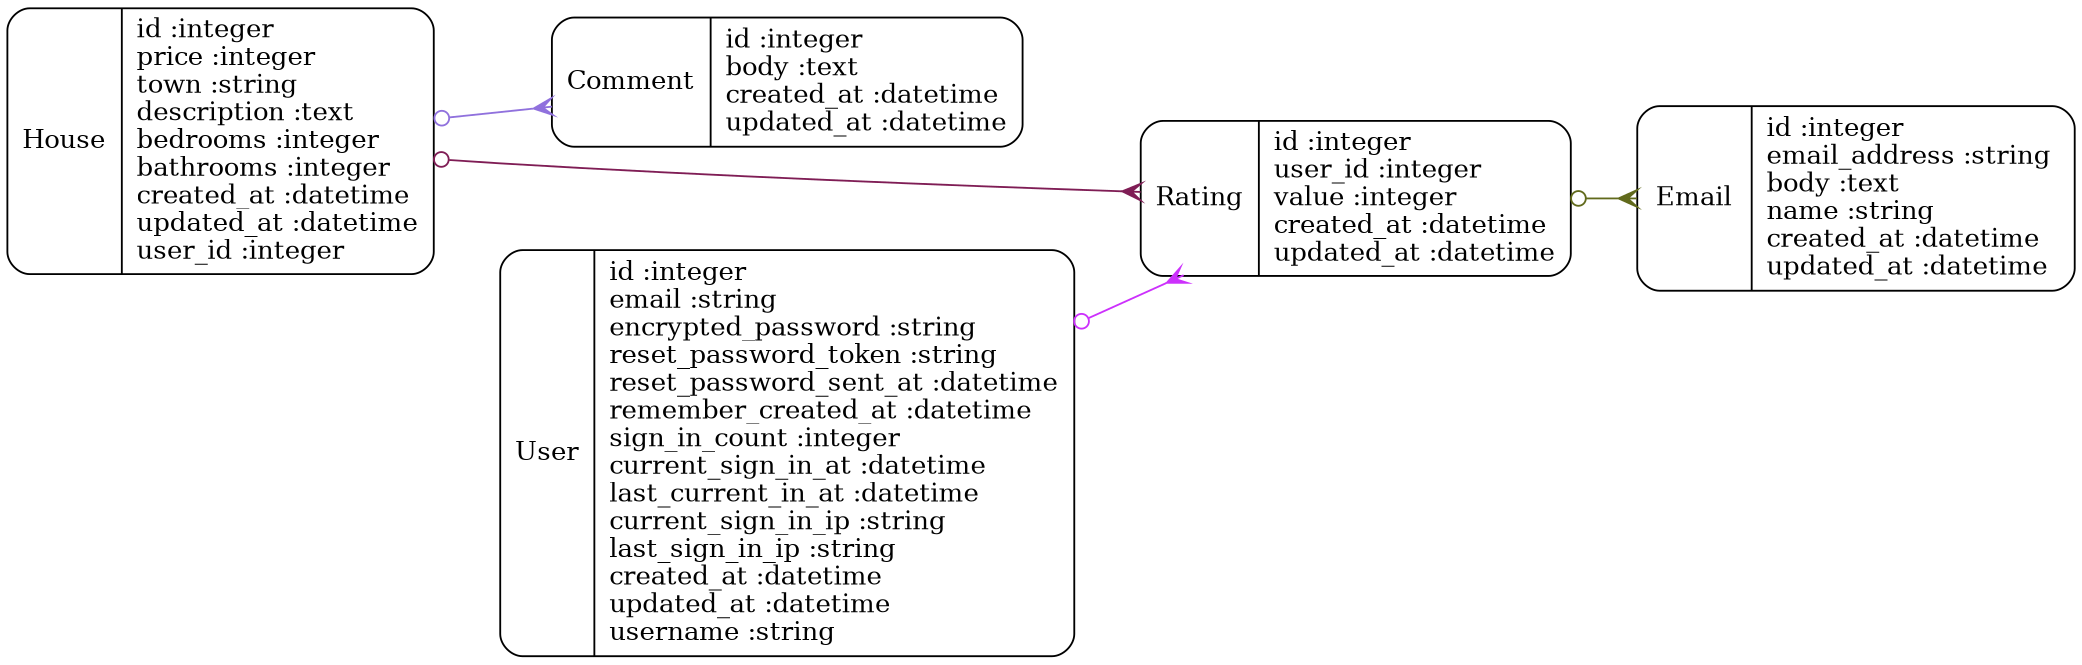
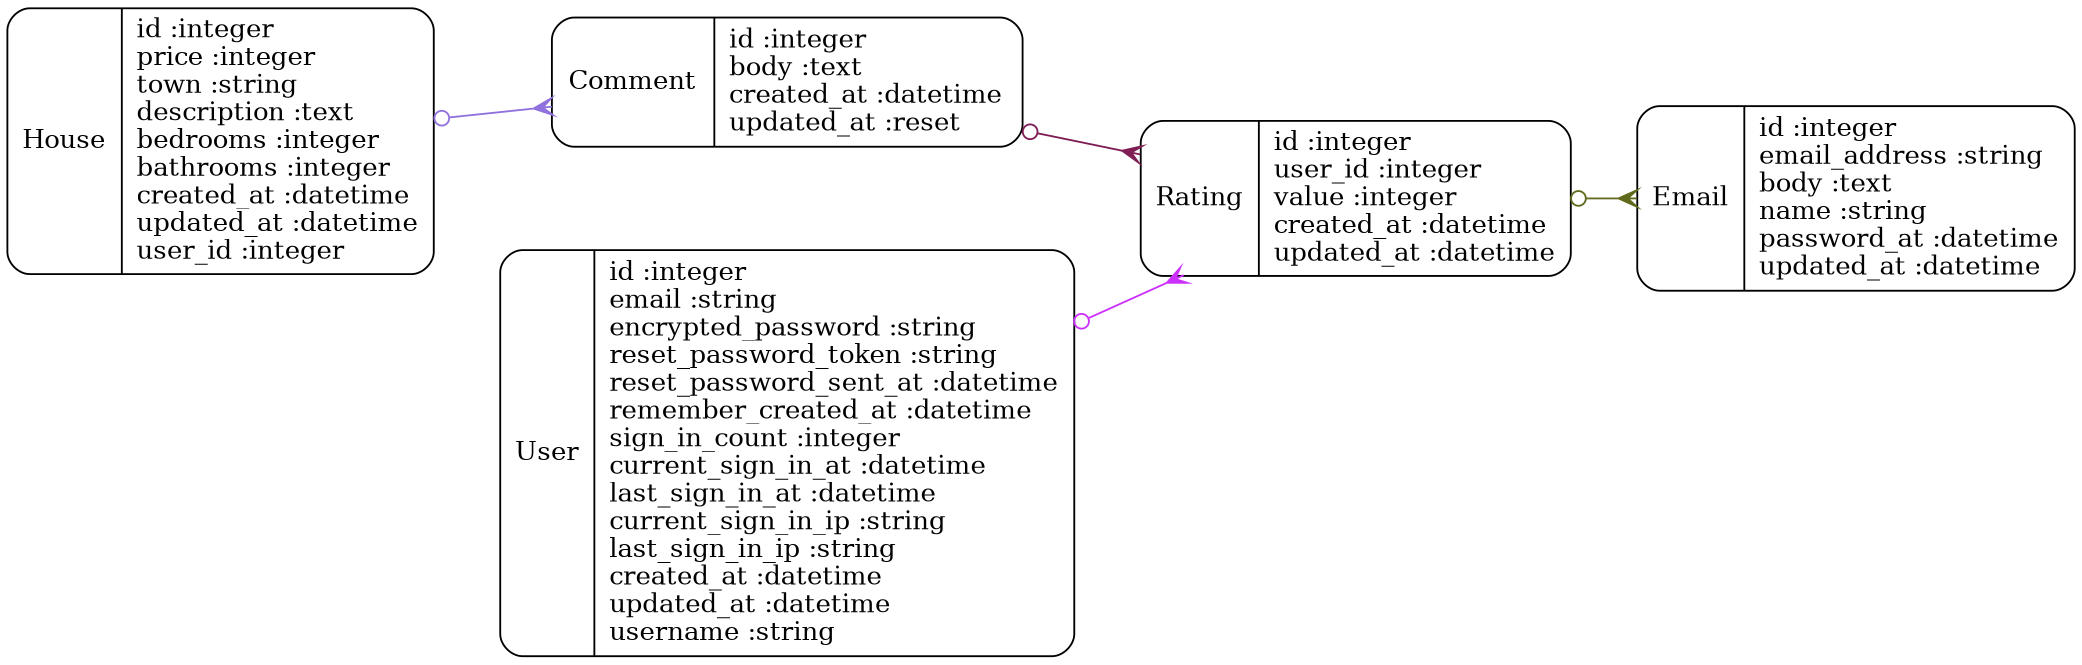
(867, 123) -> (845, 123)
(786, 178) -> (1080, 142)
(1903, 239) -> (1910, 239)
(795, 494) -> (773, 494)
